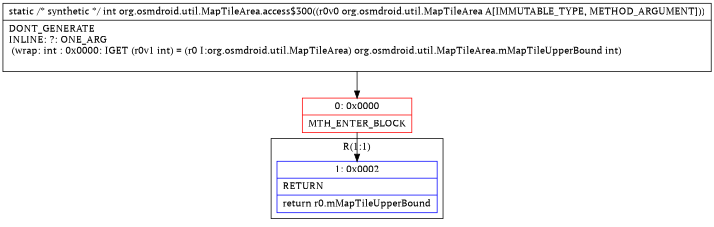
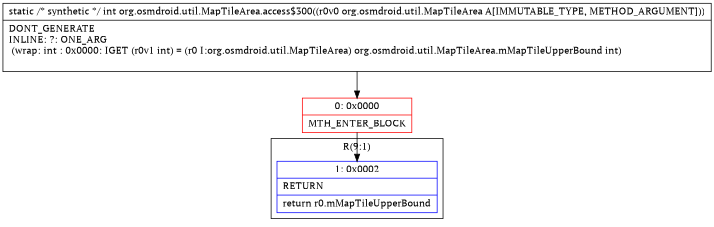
(357, 147) -> (357, 147)
